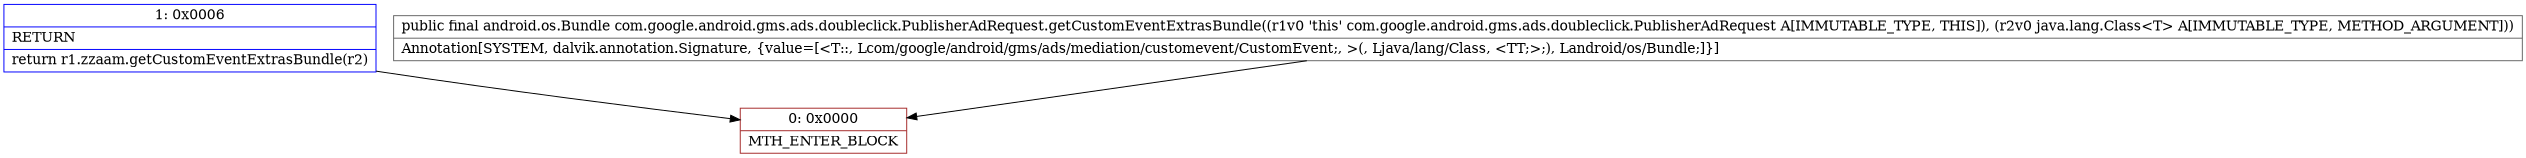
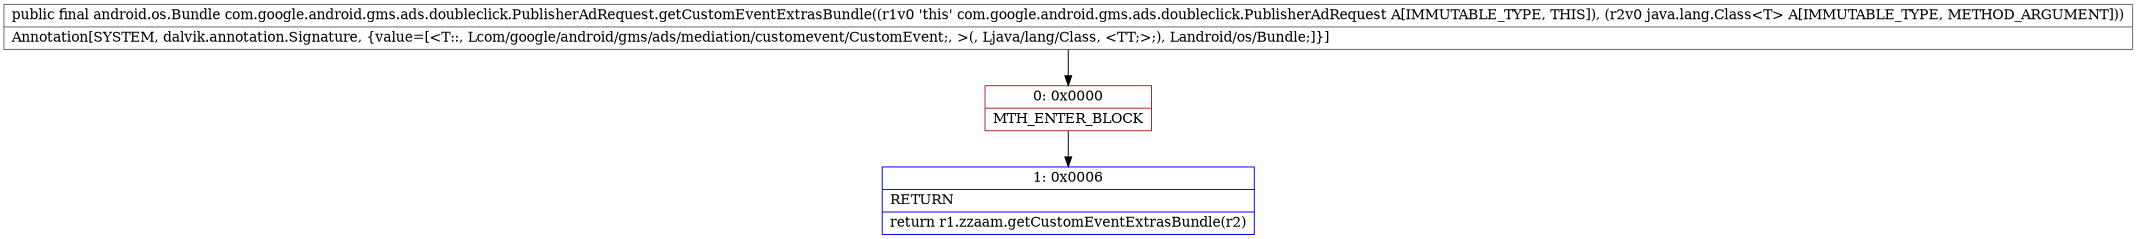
(553, 96) -> (1068, 144)
